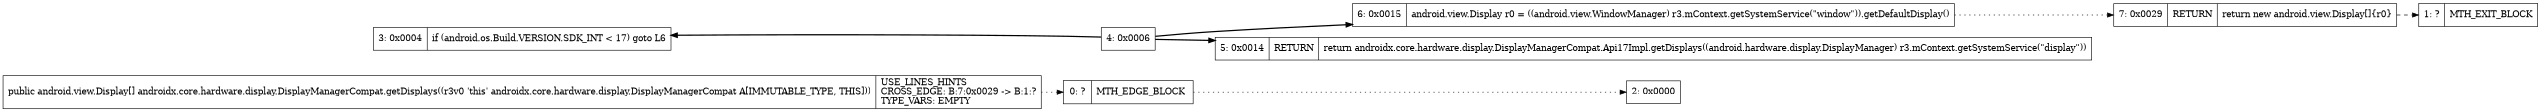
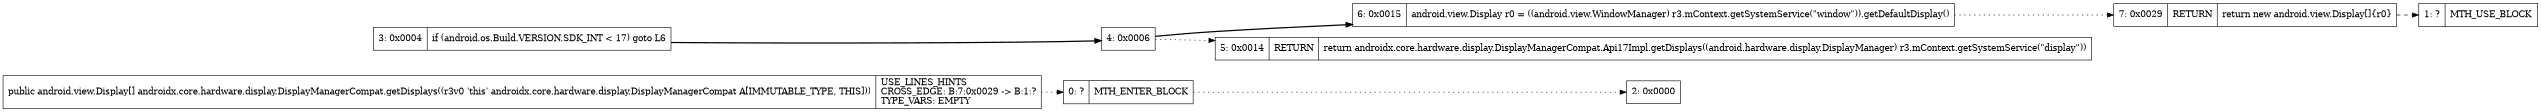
(2491, 15) -> (2491, 15)
(889, 35) -> (883, 43)
(1182, 40) -> (1182, 40)
(1141, 92) -> (1141, 92)
